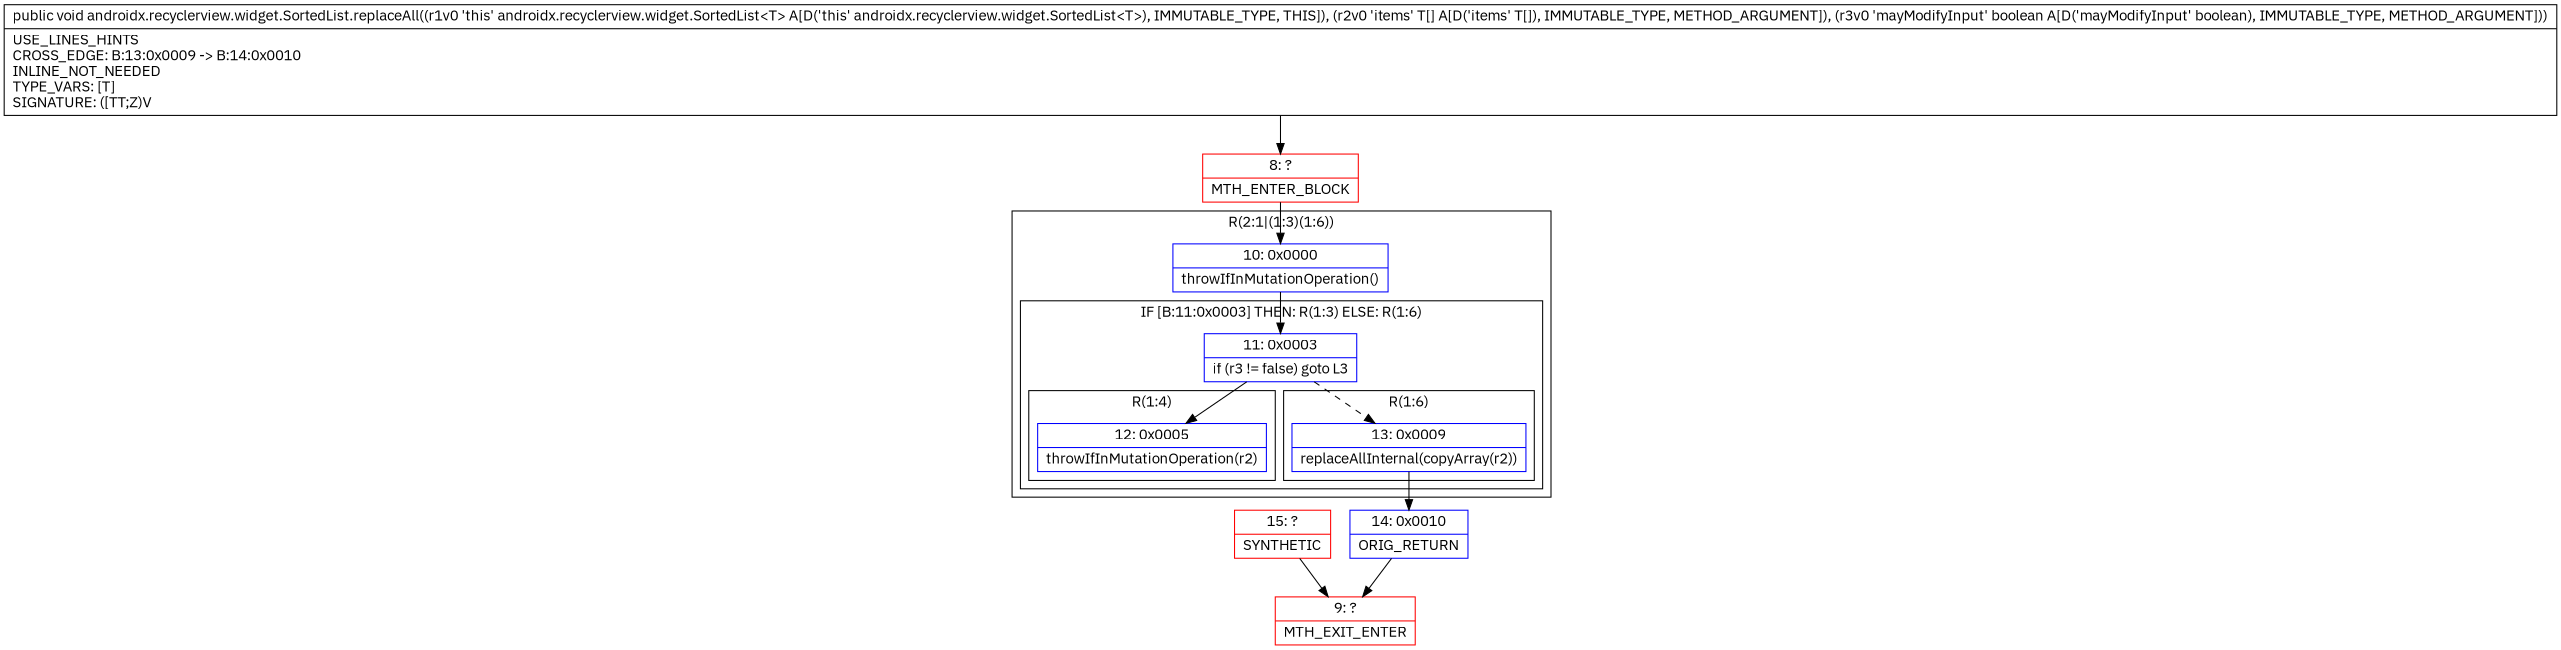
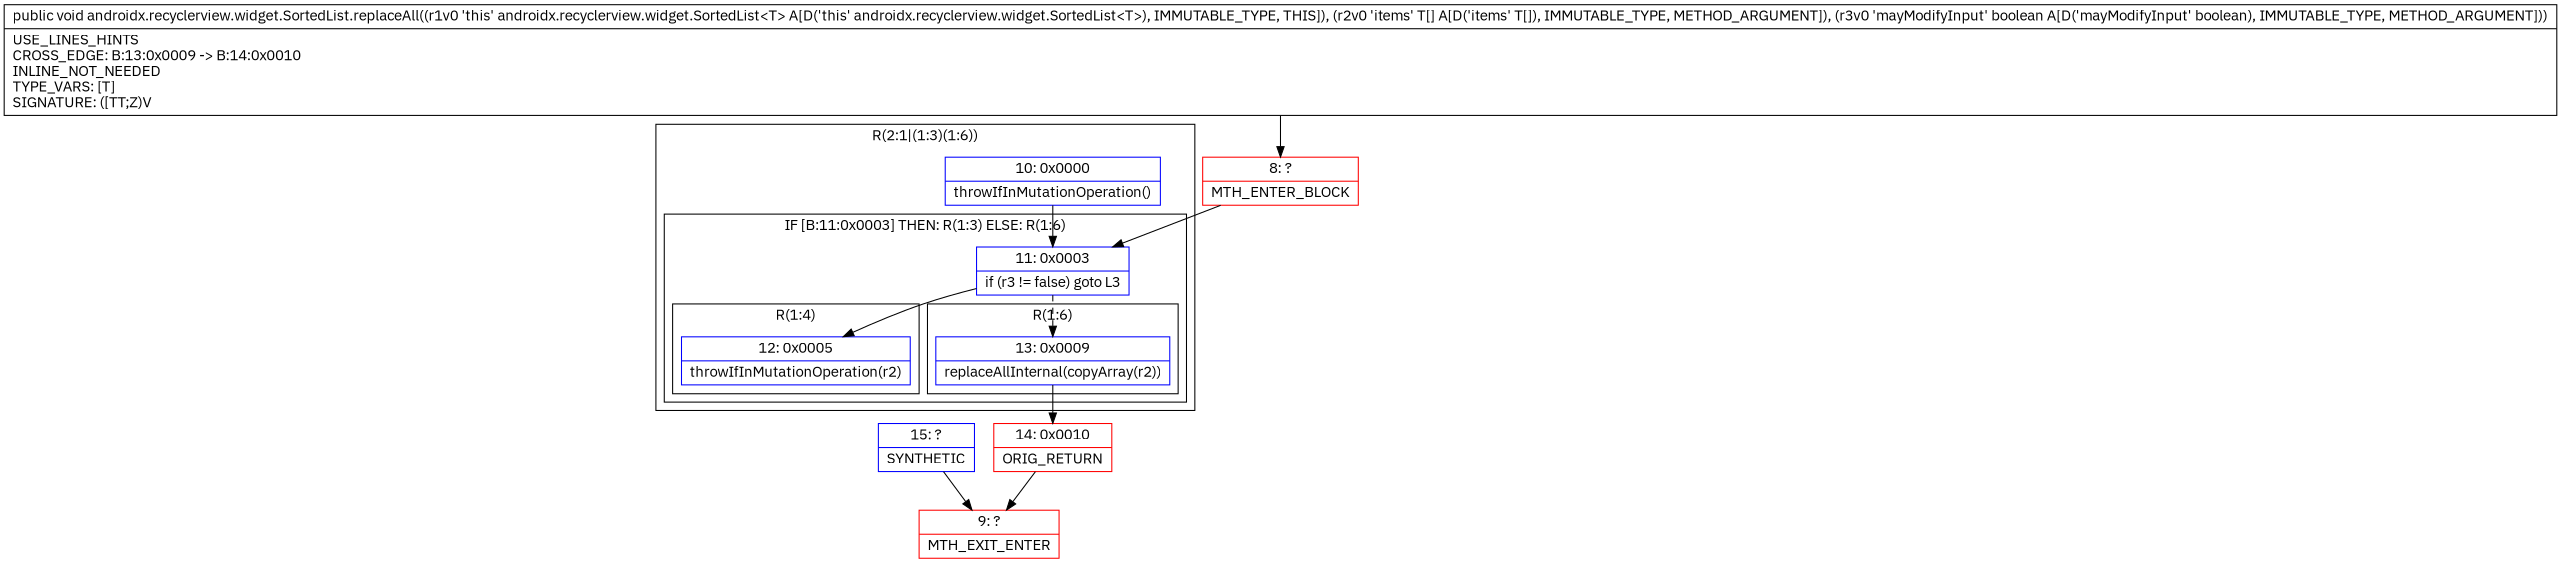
(1280, 218) -> (1172, 224)
(1283, 534) -> (926, 448)
(1409, 534) -> (1053, 448)
